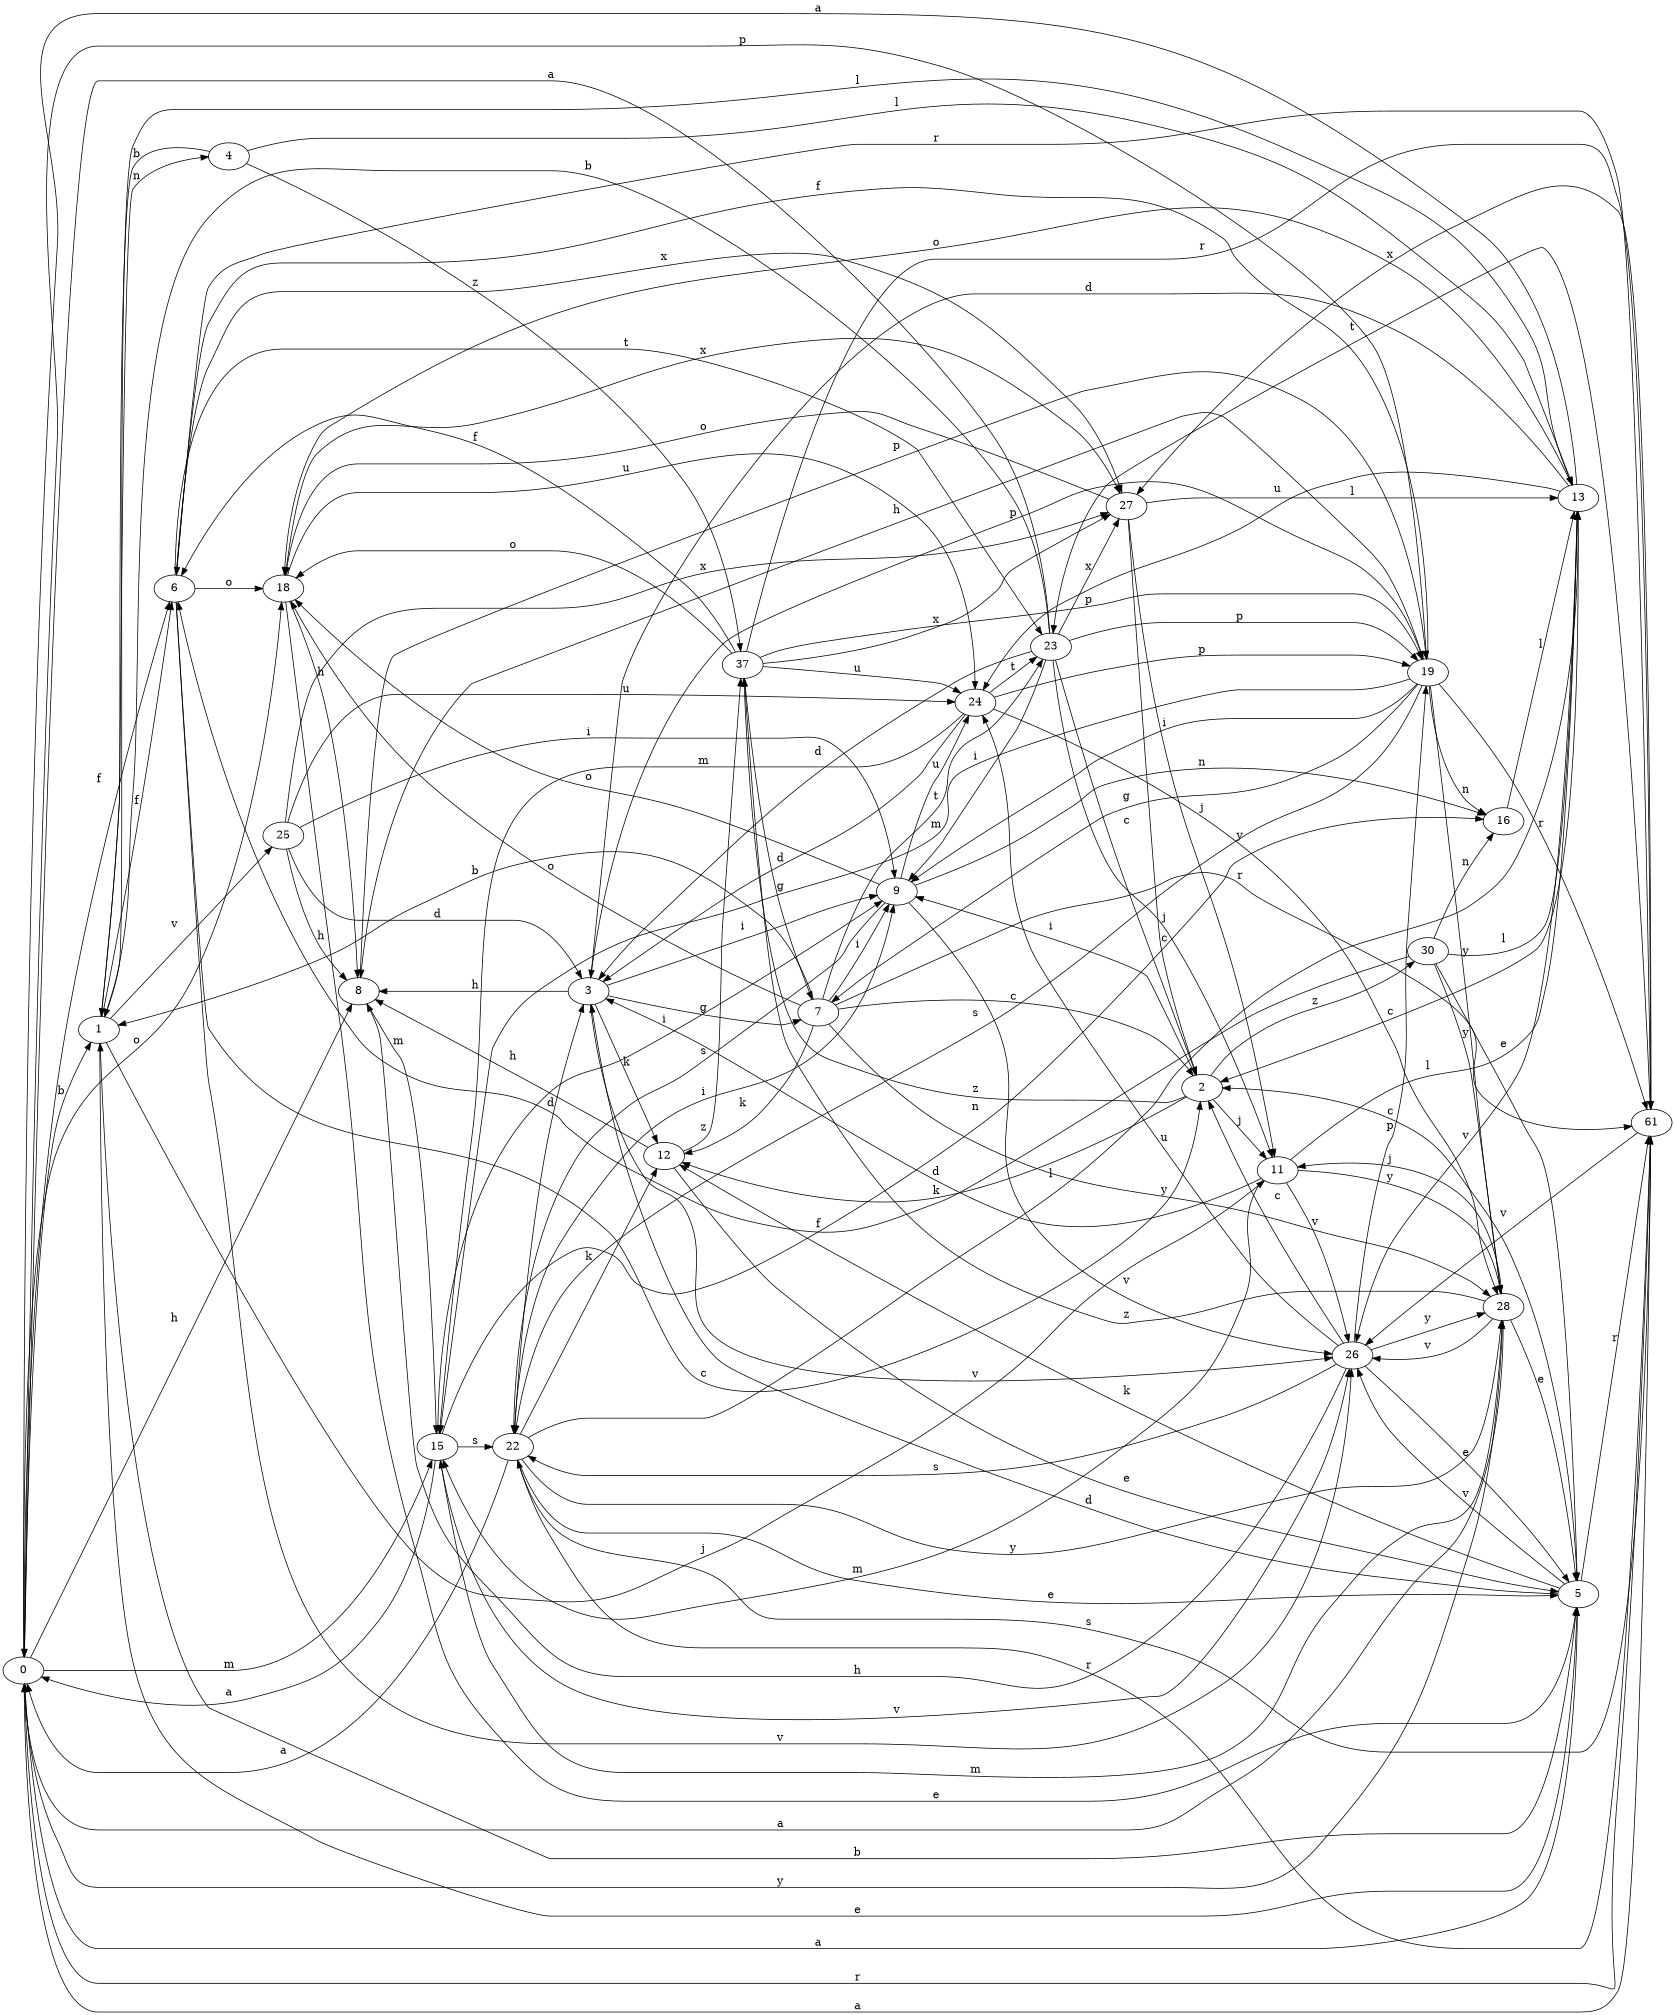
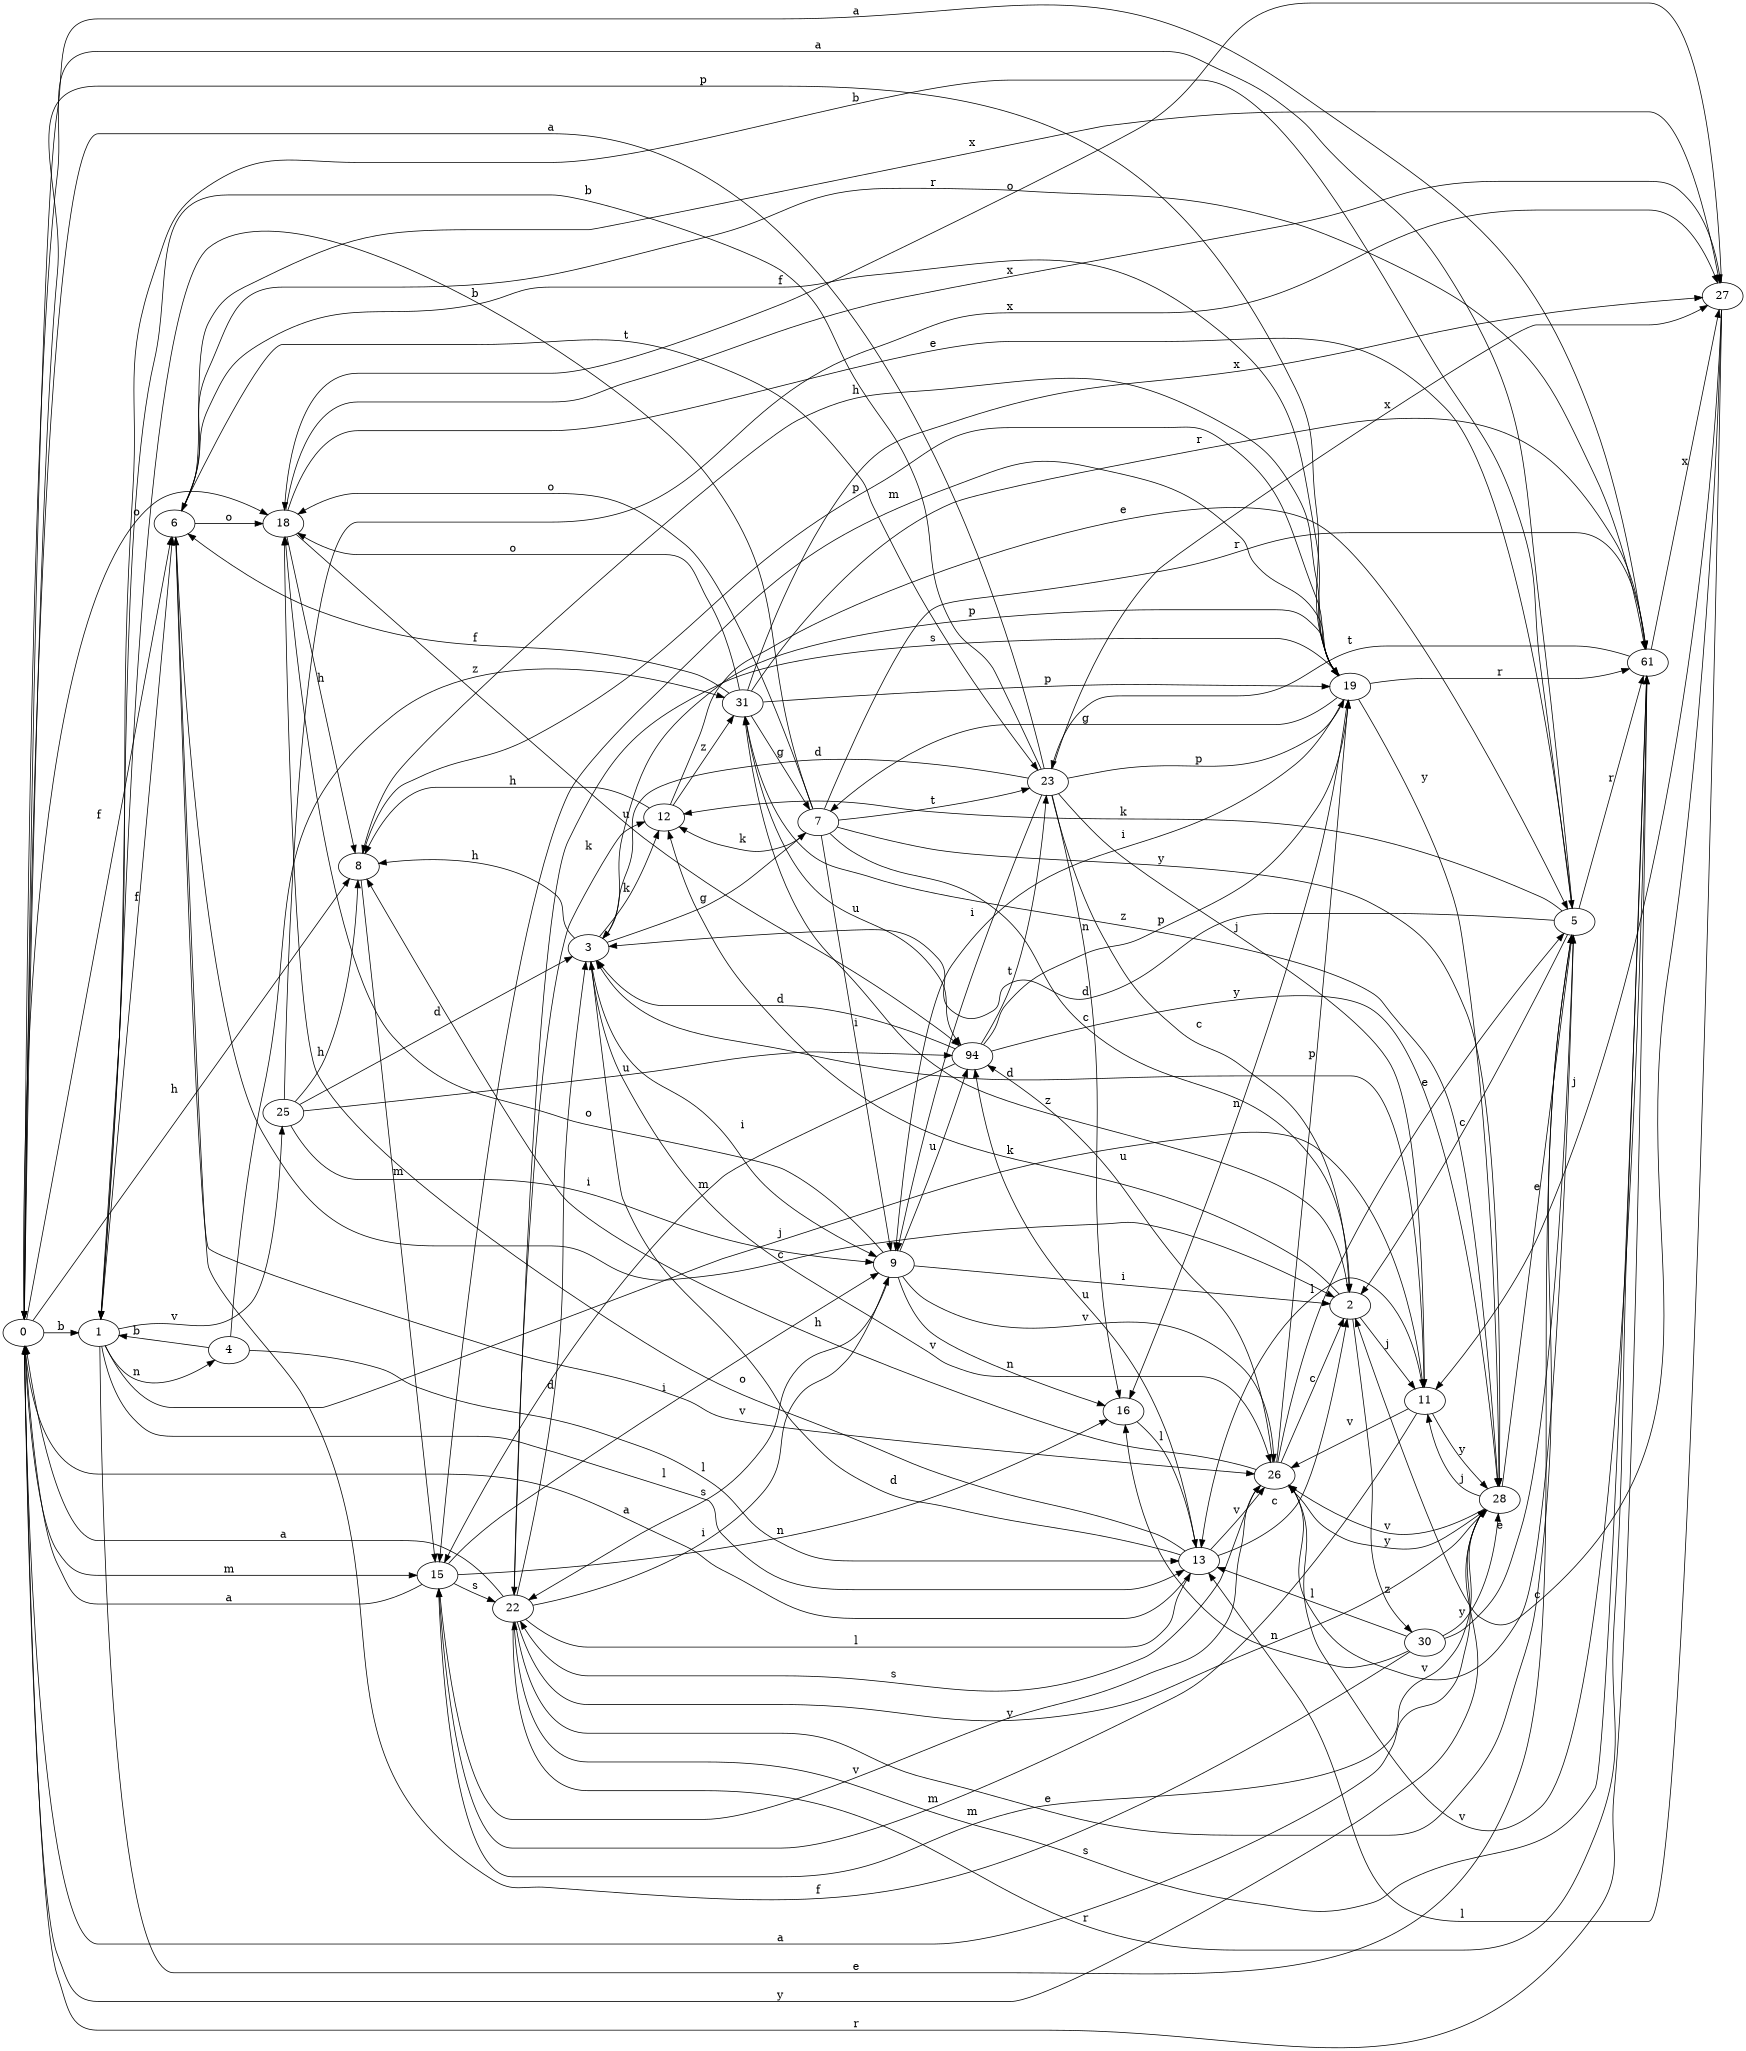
(743, 665) -> (743, 703)
(975, 703) -> (972, 1056)
(1097, 954) -> (1118, 1284)
none -> (1097, 1092)
